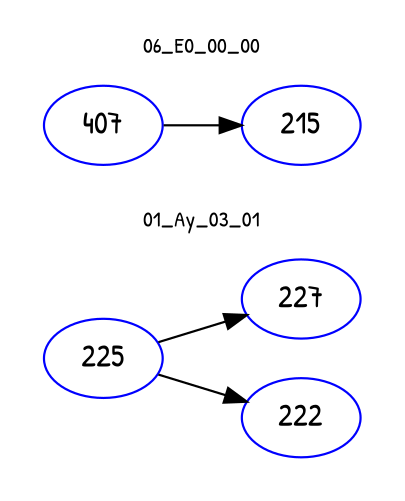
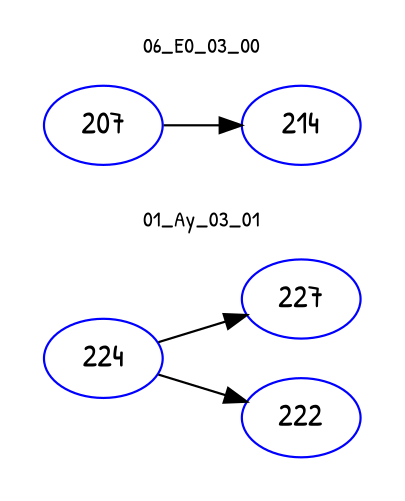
(202, 47) -> (202, 47)
(103, 125) -> (103, 125)
(301, 125) -> (301, 125)
(103, 358) -> (103, 358)
